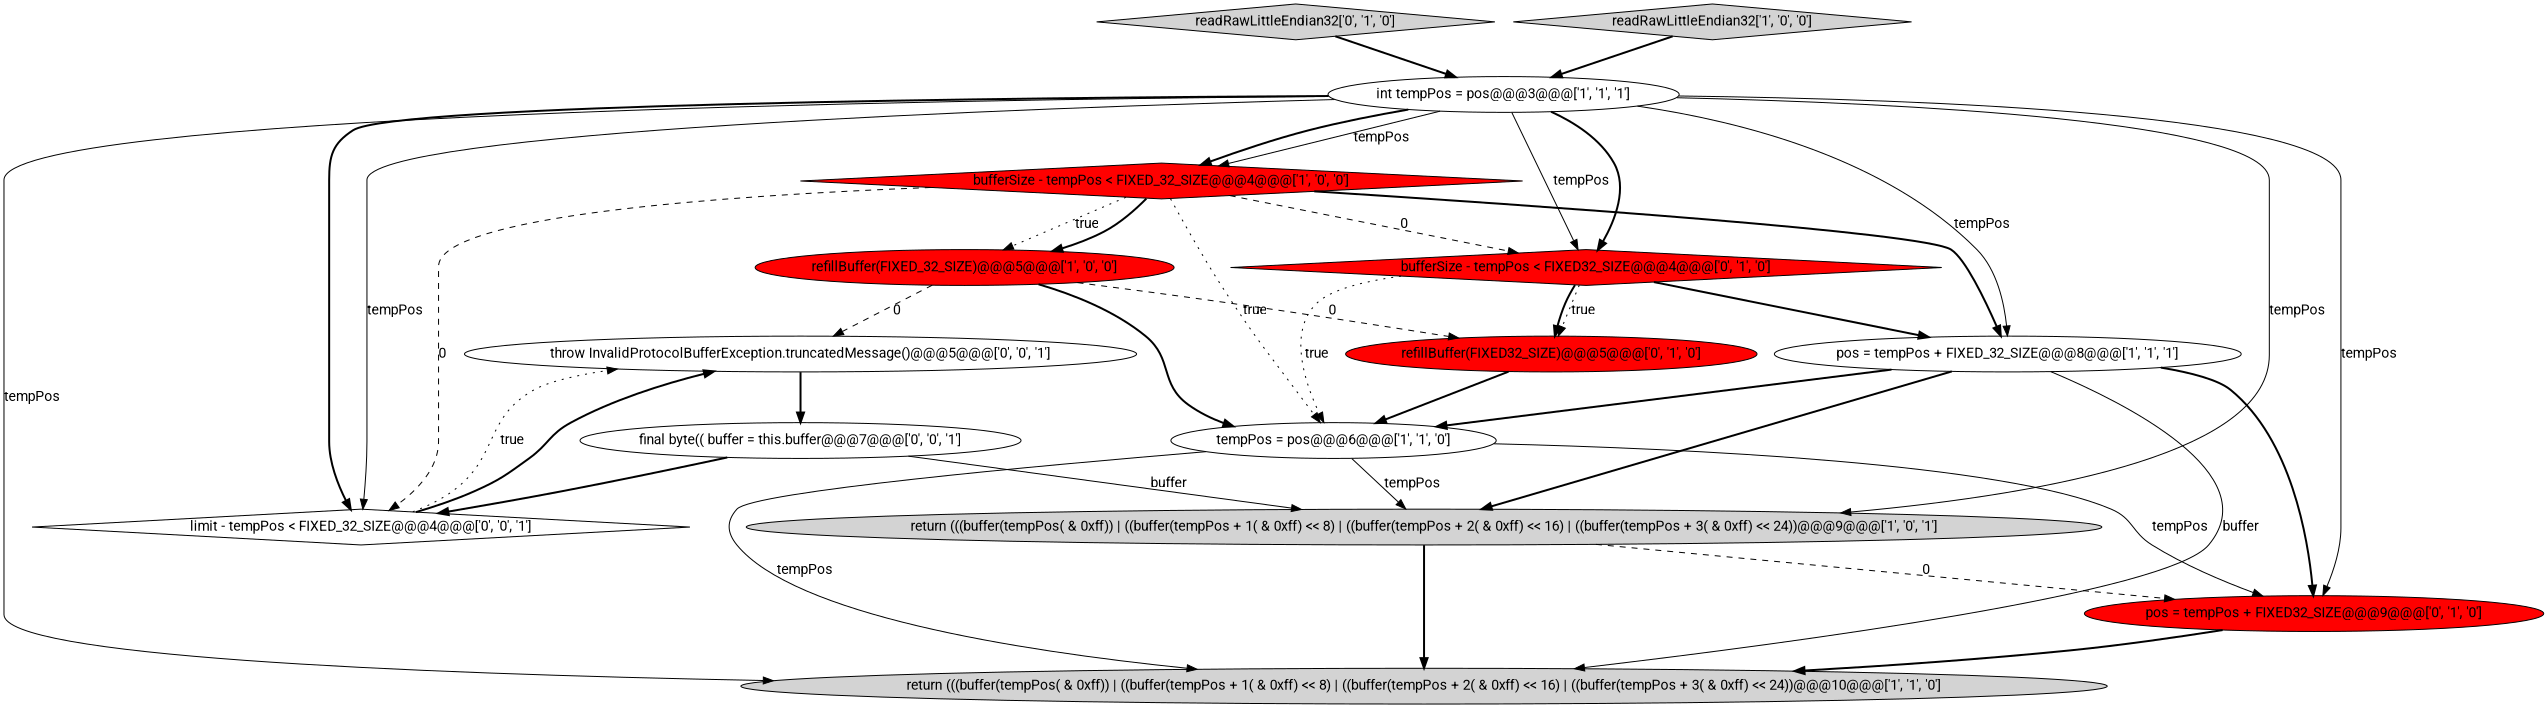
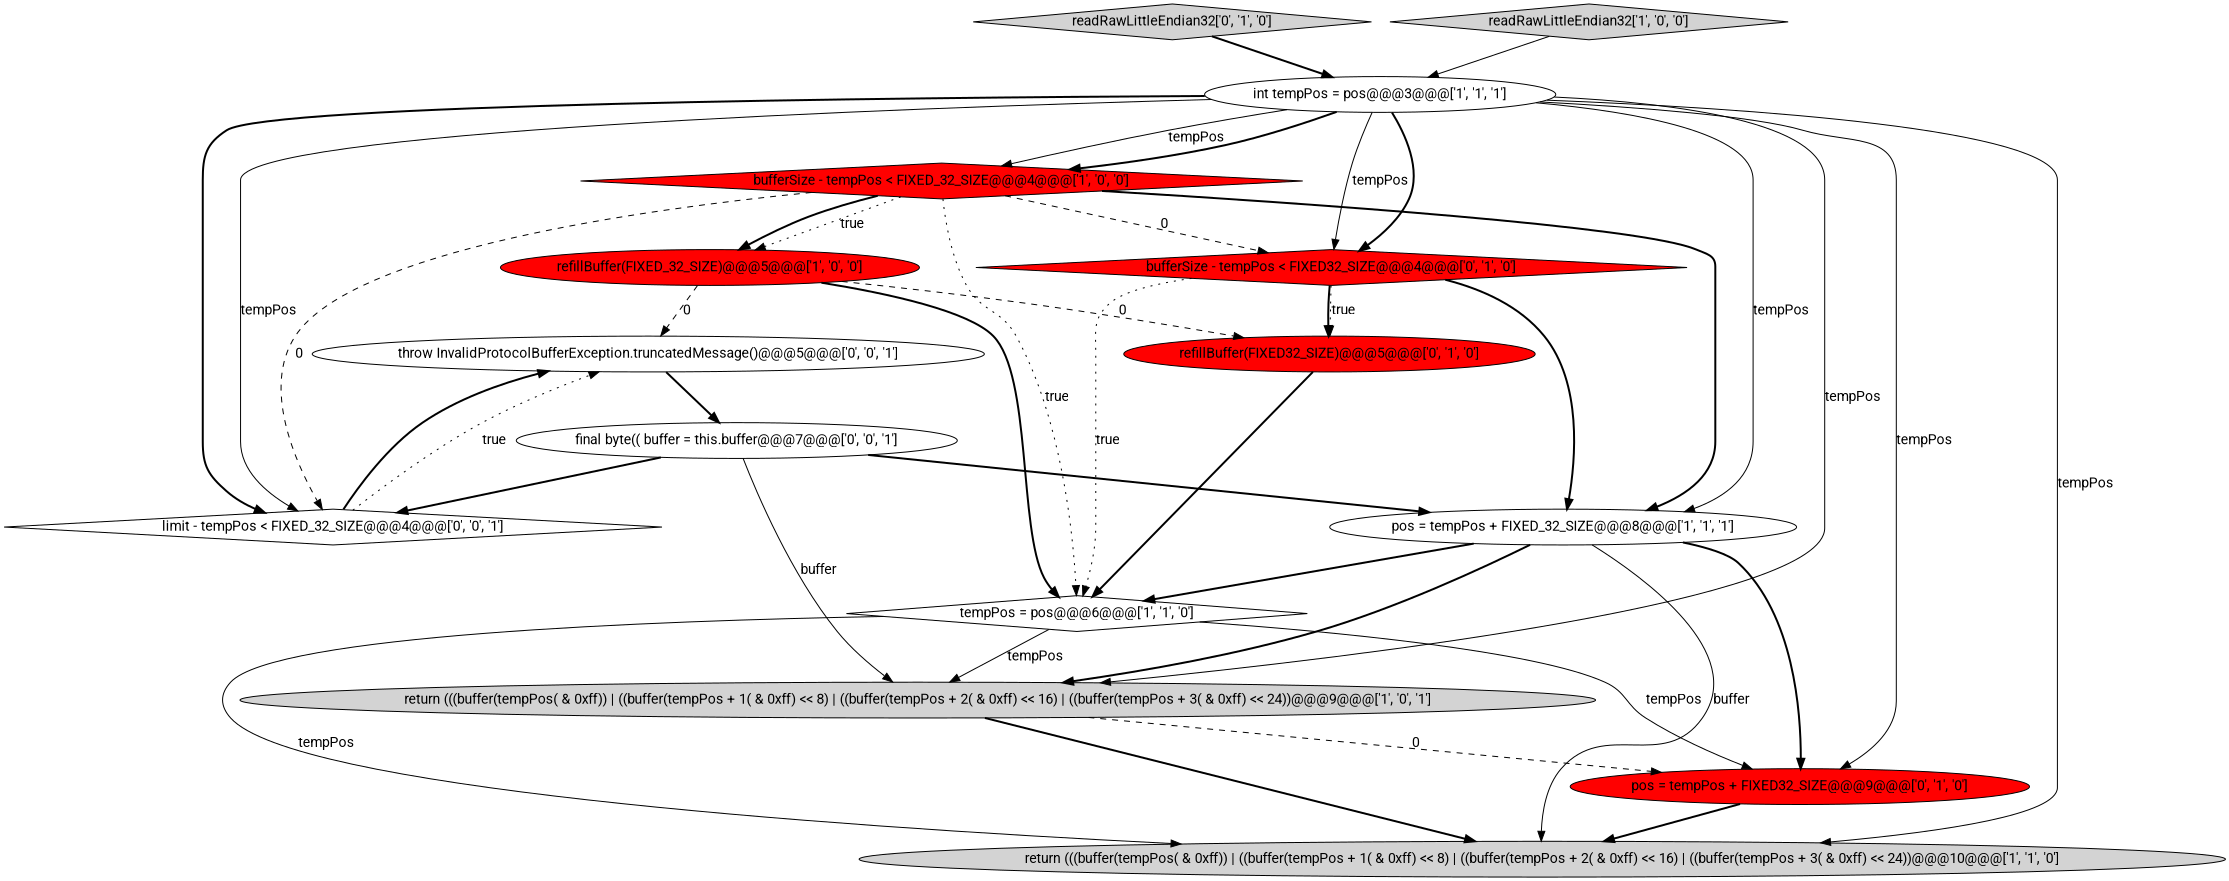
(1617, 55) -> (1494, 55)
(1334, 441) -> (1077, 614)
none -> (1144, 483)
